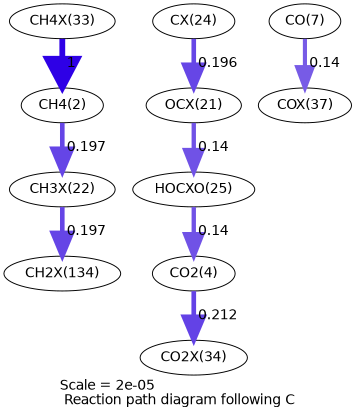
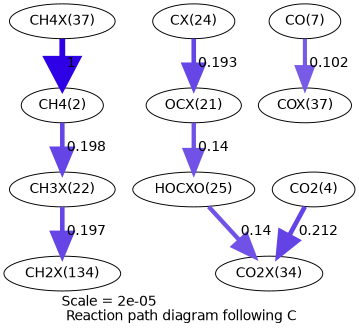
(62, 21) -> (62, 21)
(216, 63) -> (216, 63)
(323, 63) -> (327, 63)
(85, 147) -> (85, 147)
(194, 221) -> (224, 224)
